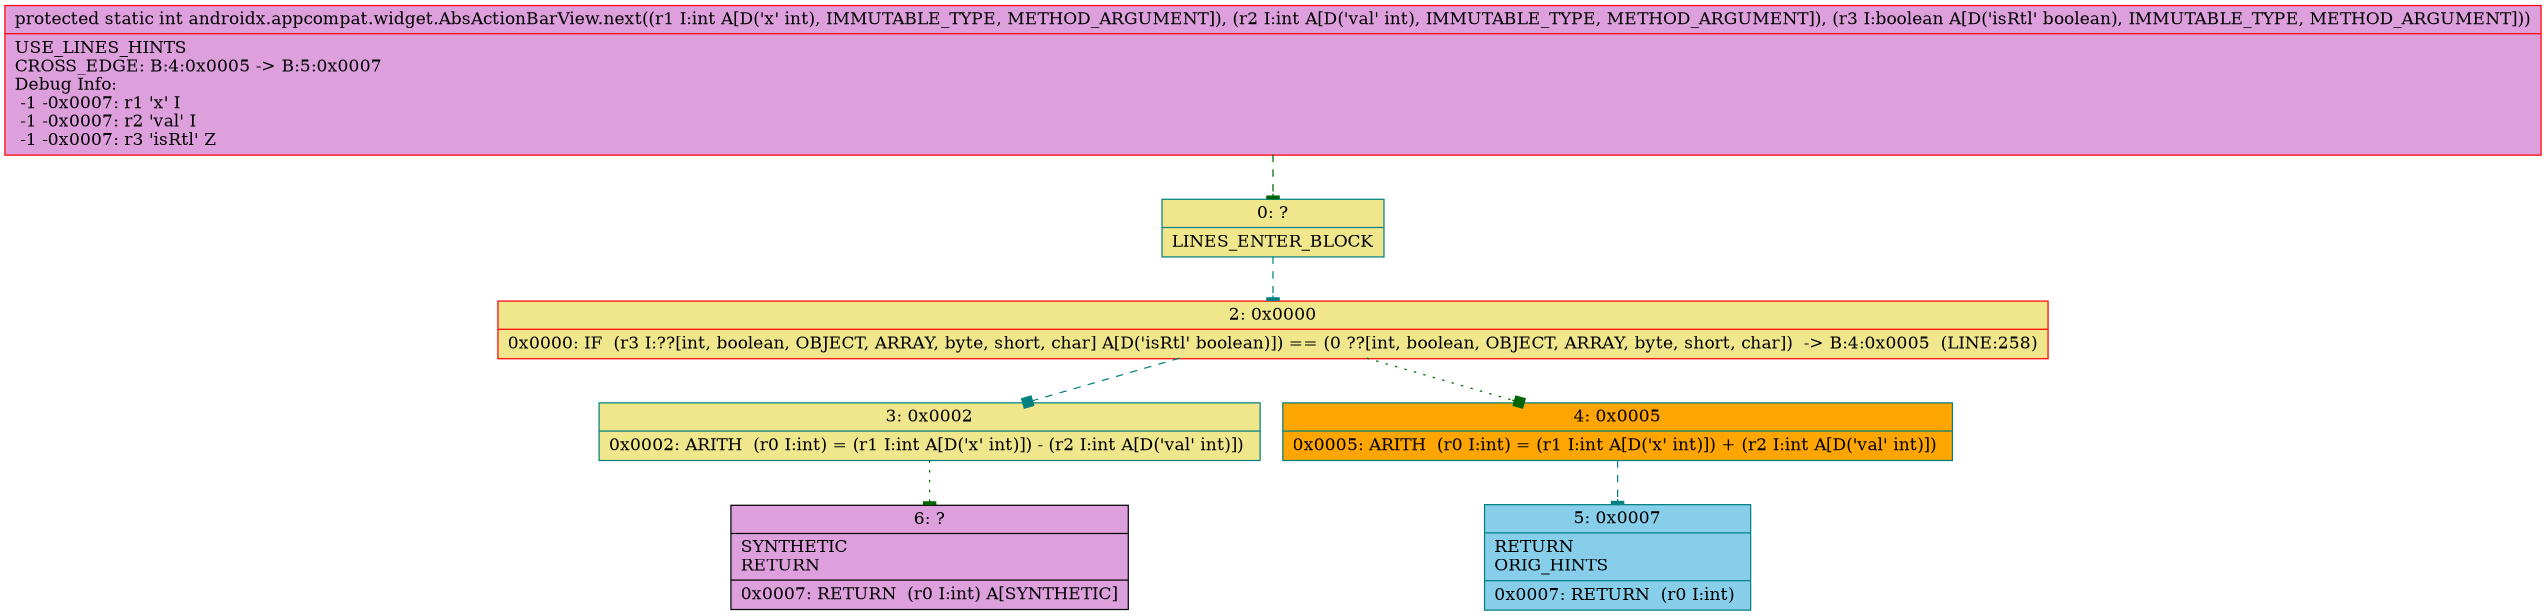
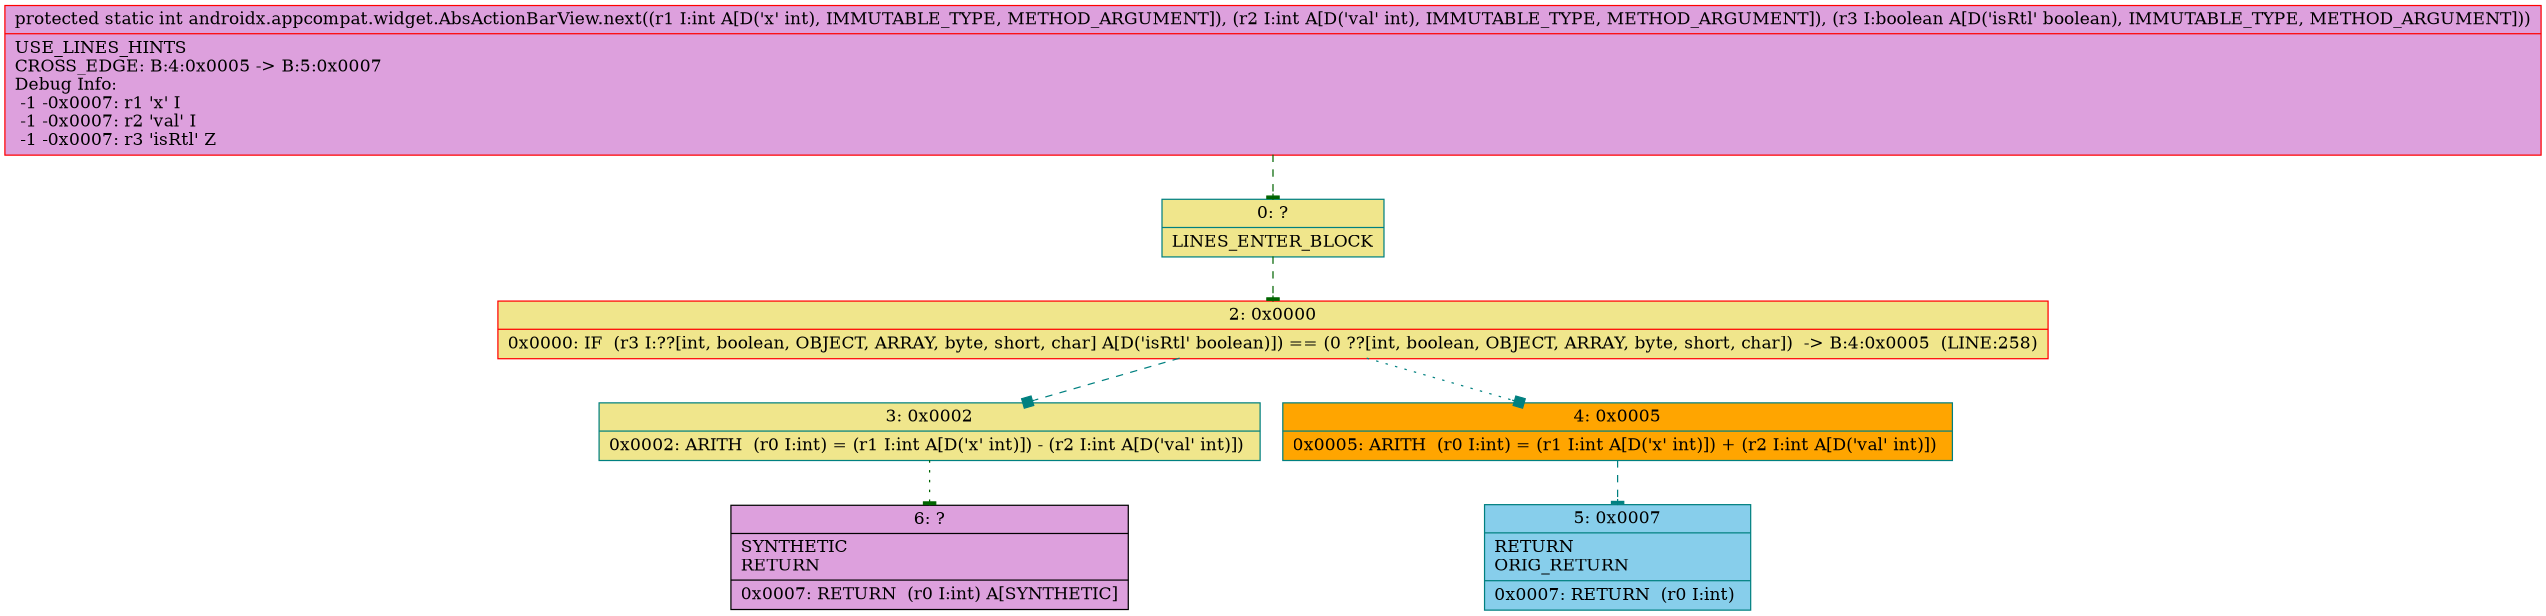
(1273, 276) -> (1273, 276)
(1439, 379) -> (1439, 379)
(1552, 565) -> (1562, 565)
